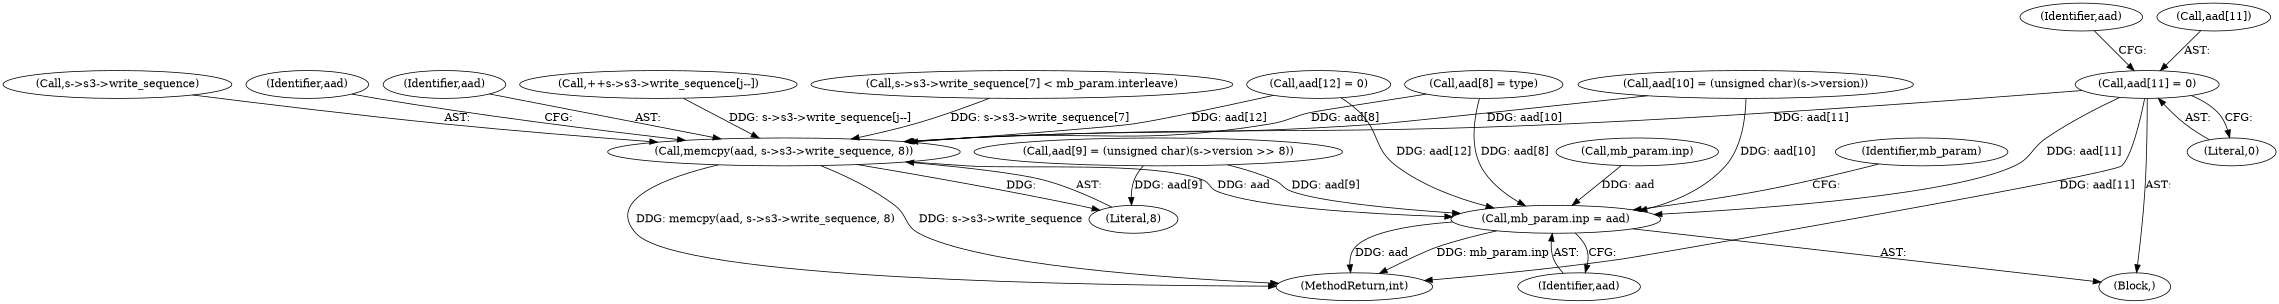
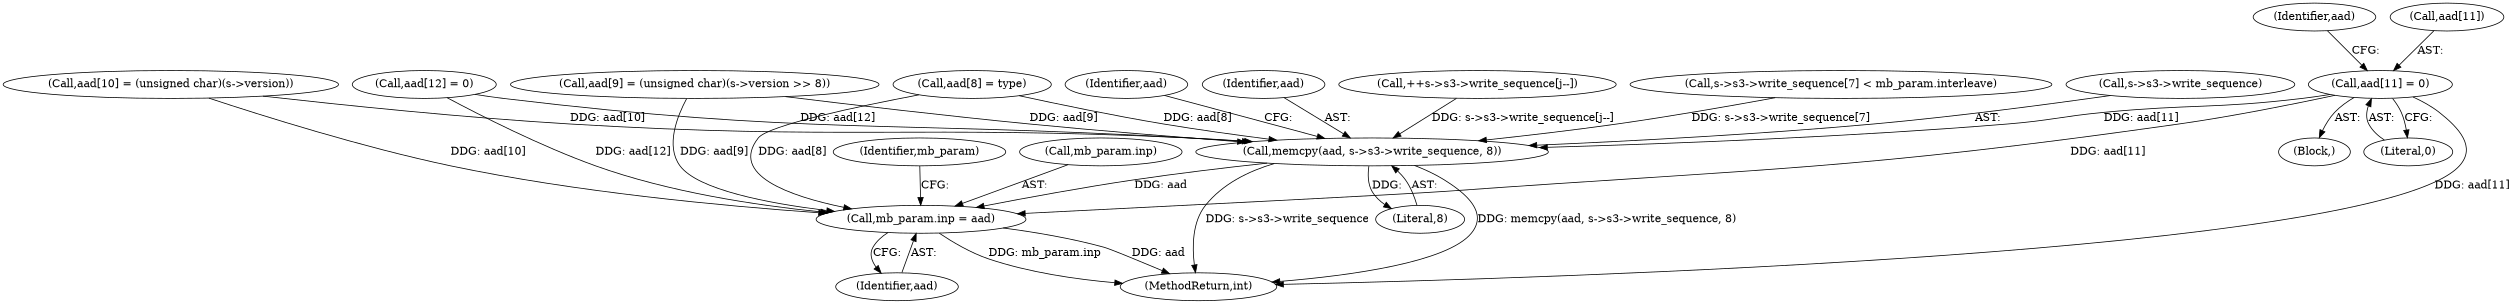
(1134, 180) -> (1011, 122)
(1628, 186) -> (1036, 186)
(1863, 255) -> none
